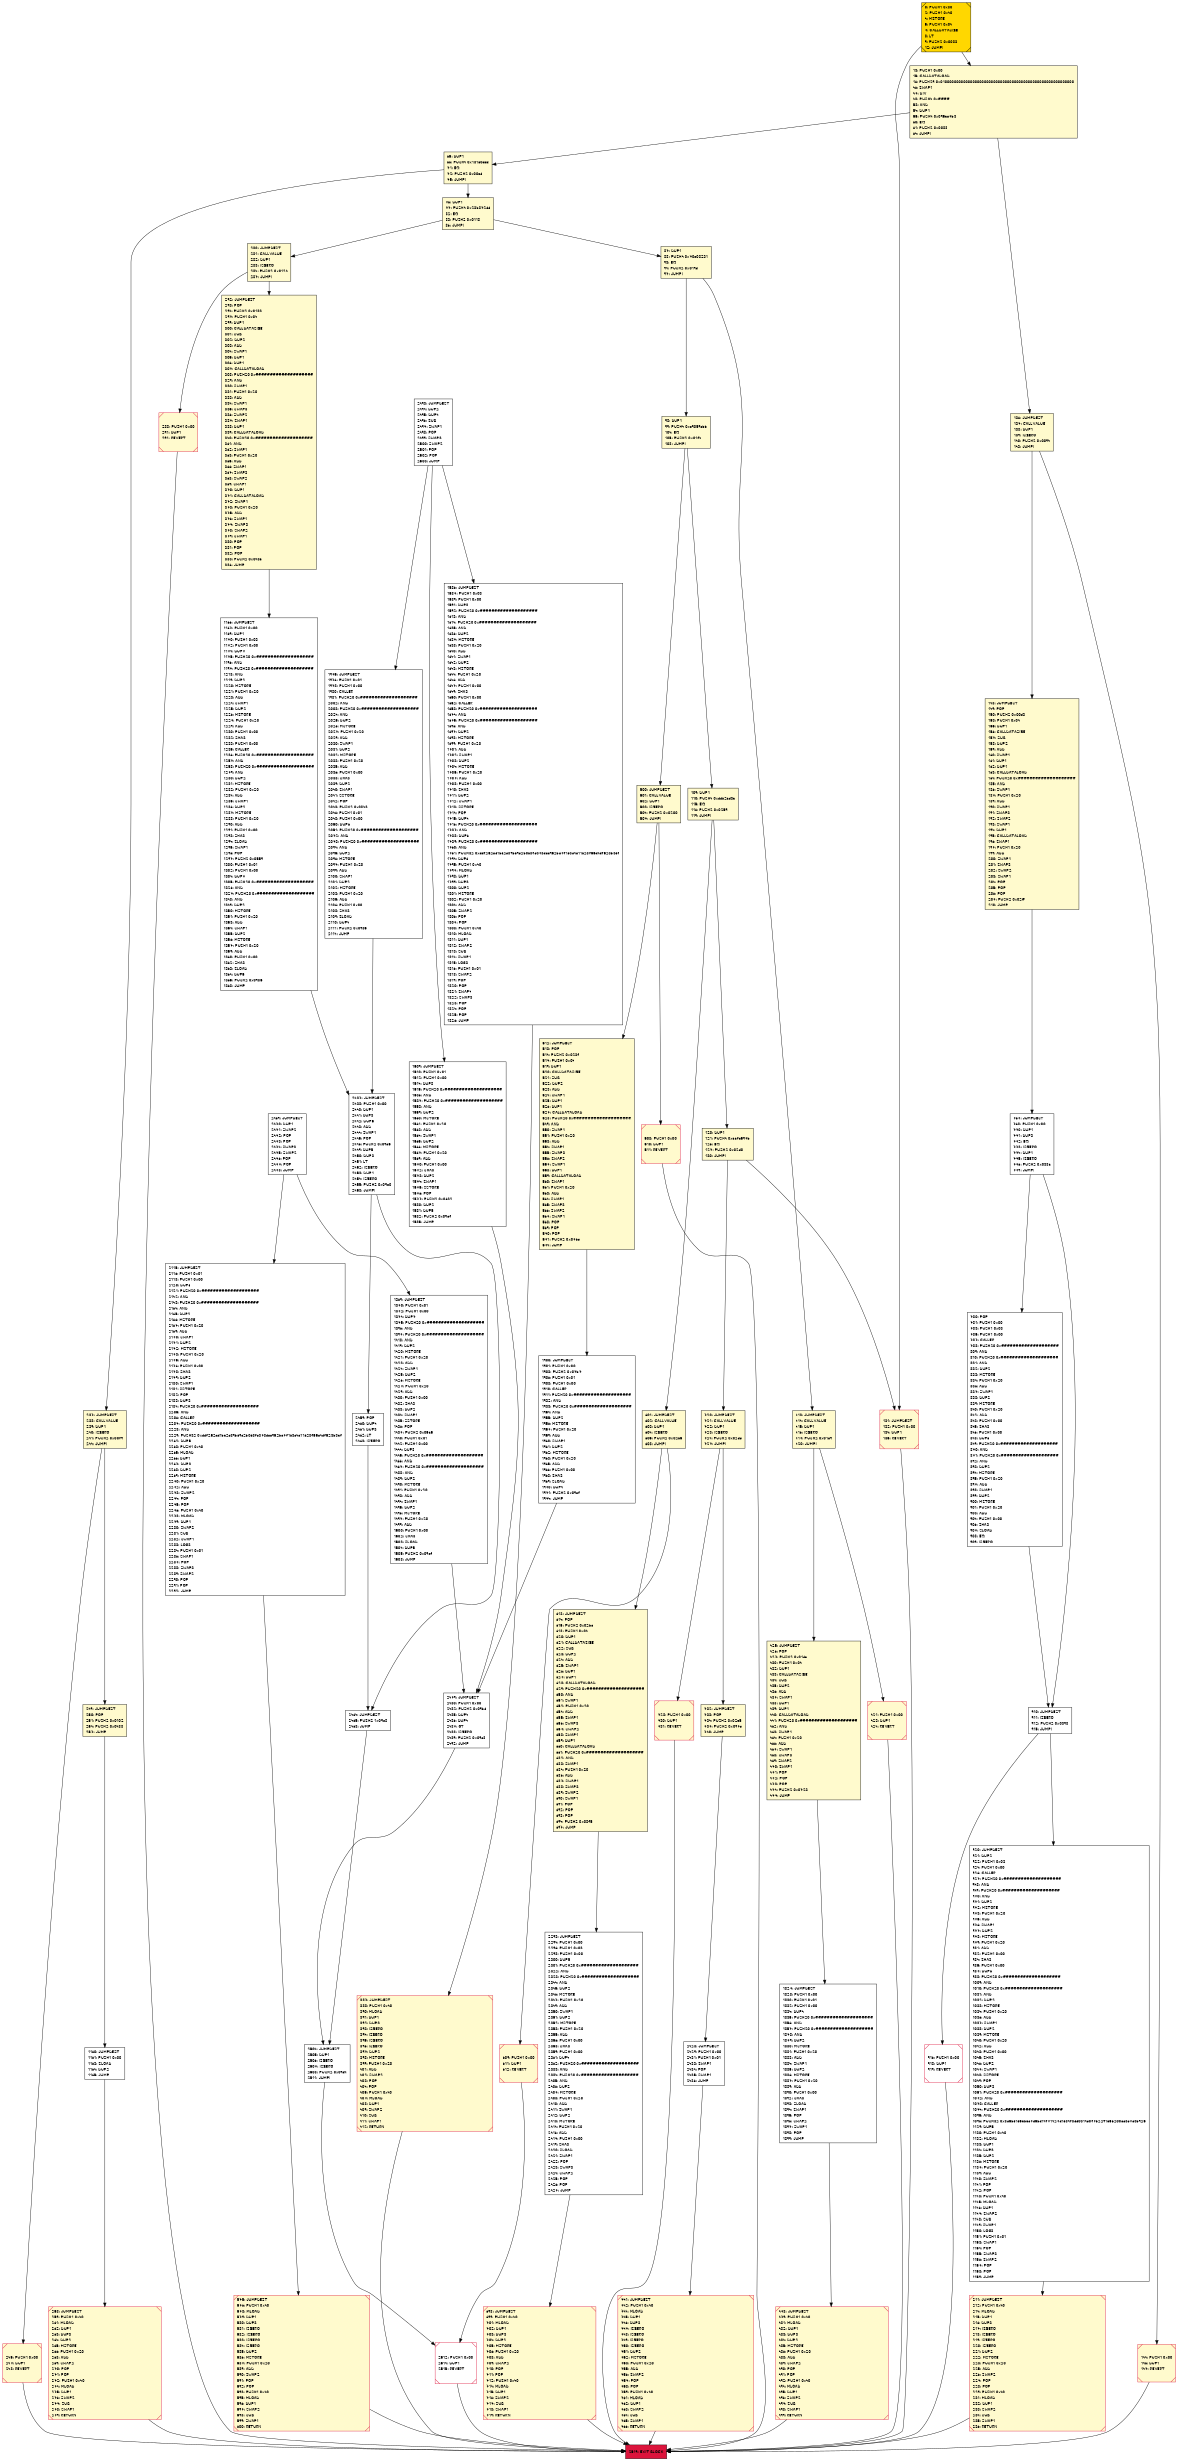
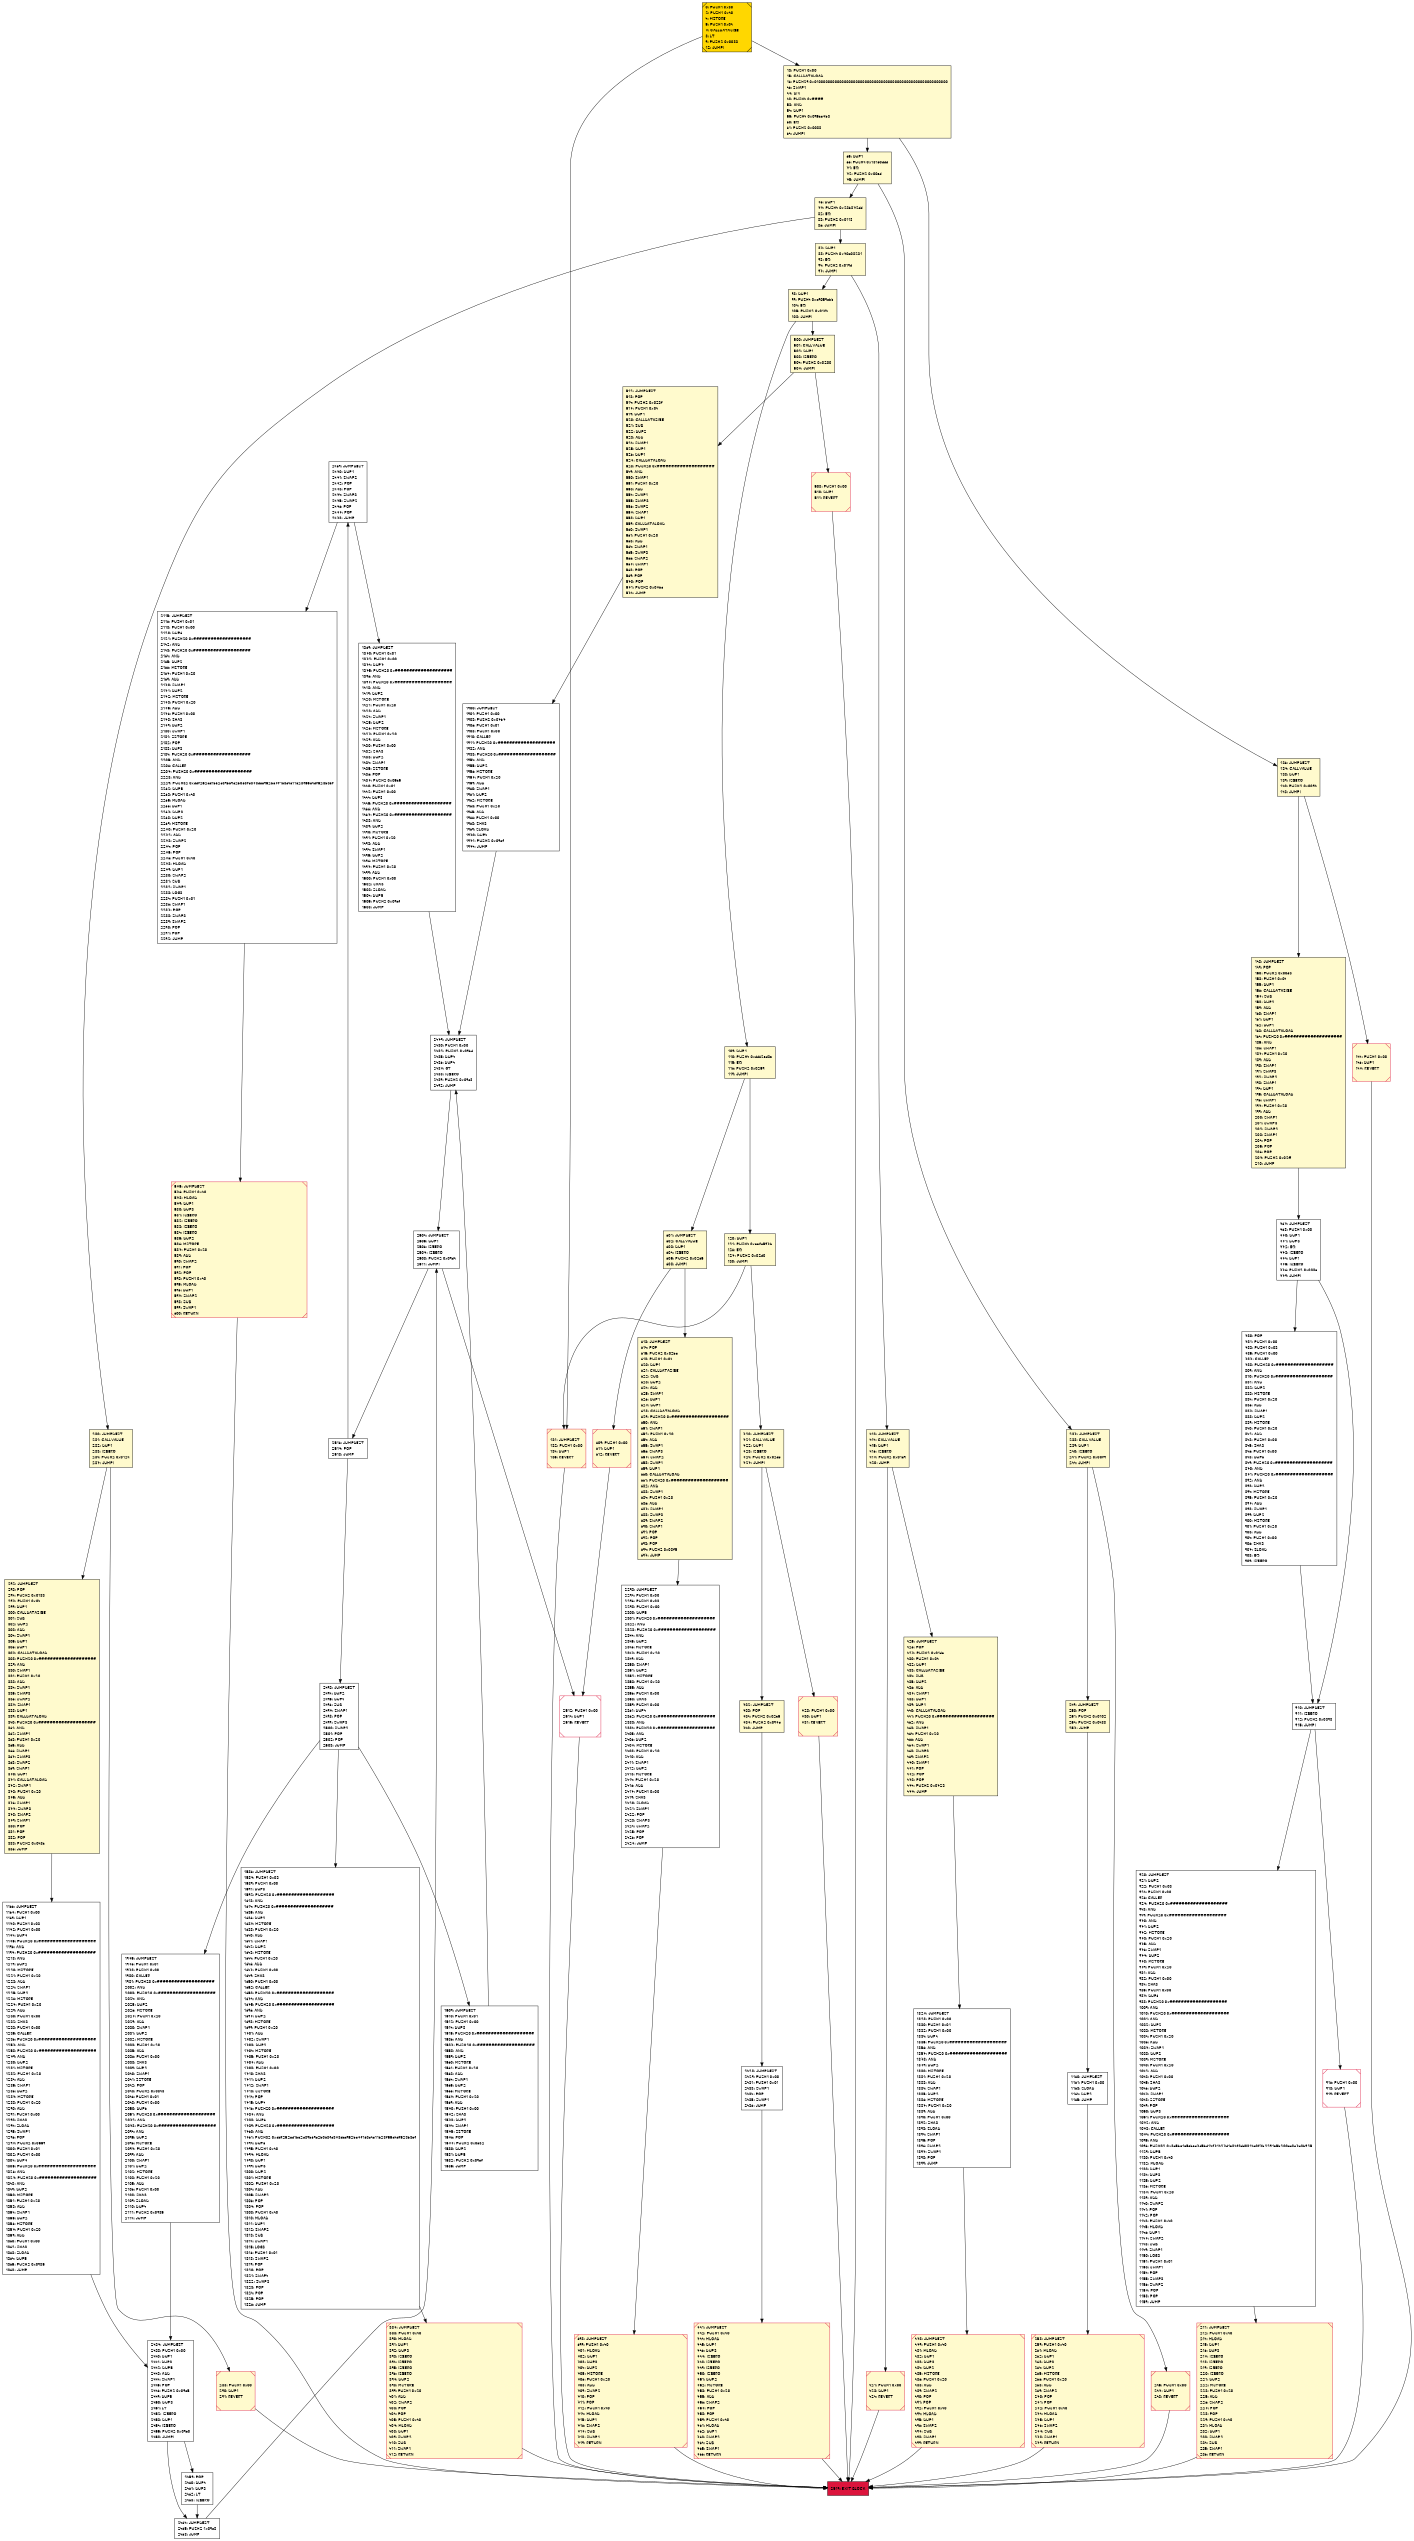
(178, 432) -> (236, 2391)
none -> (348, 1448)
